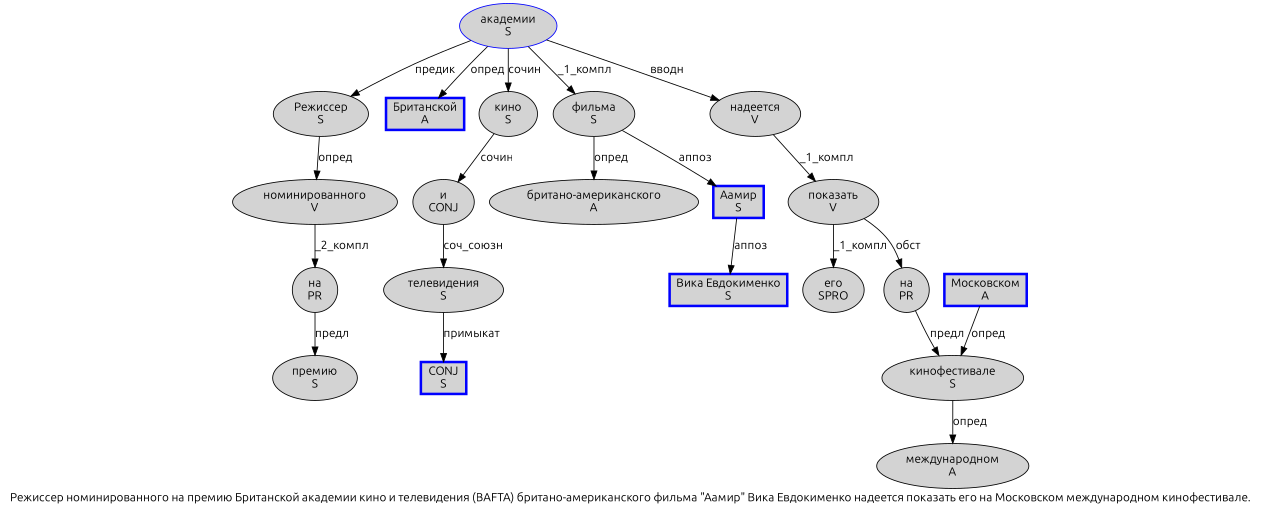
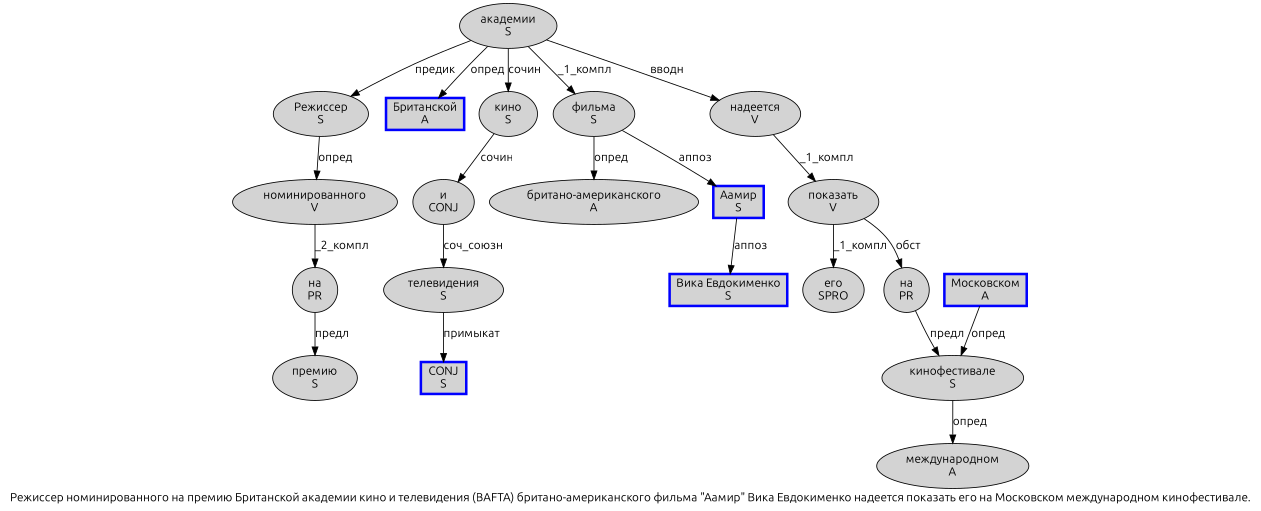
(508, 26) -> (508, 26)
